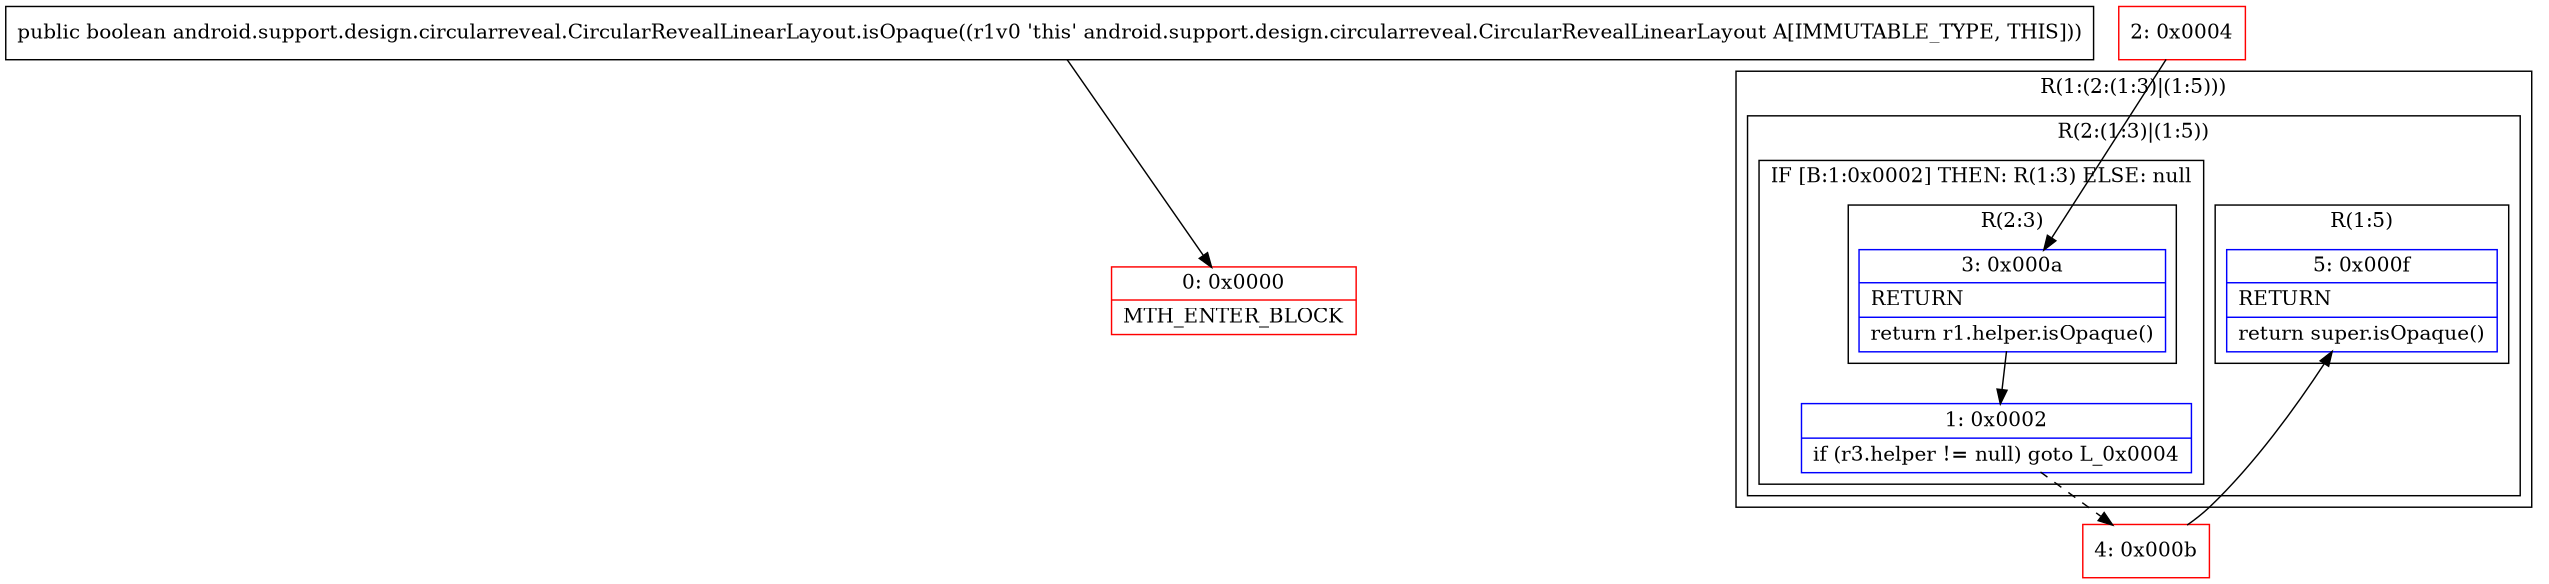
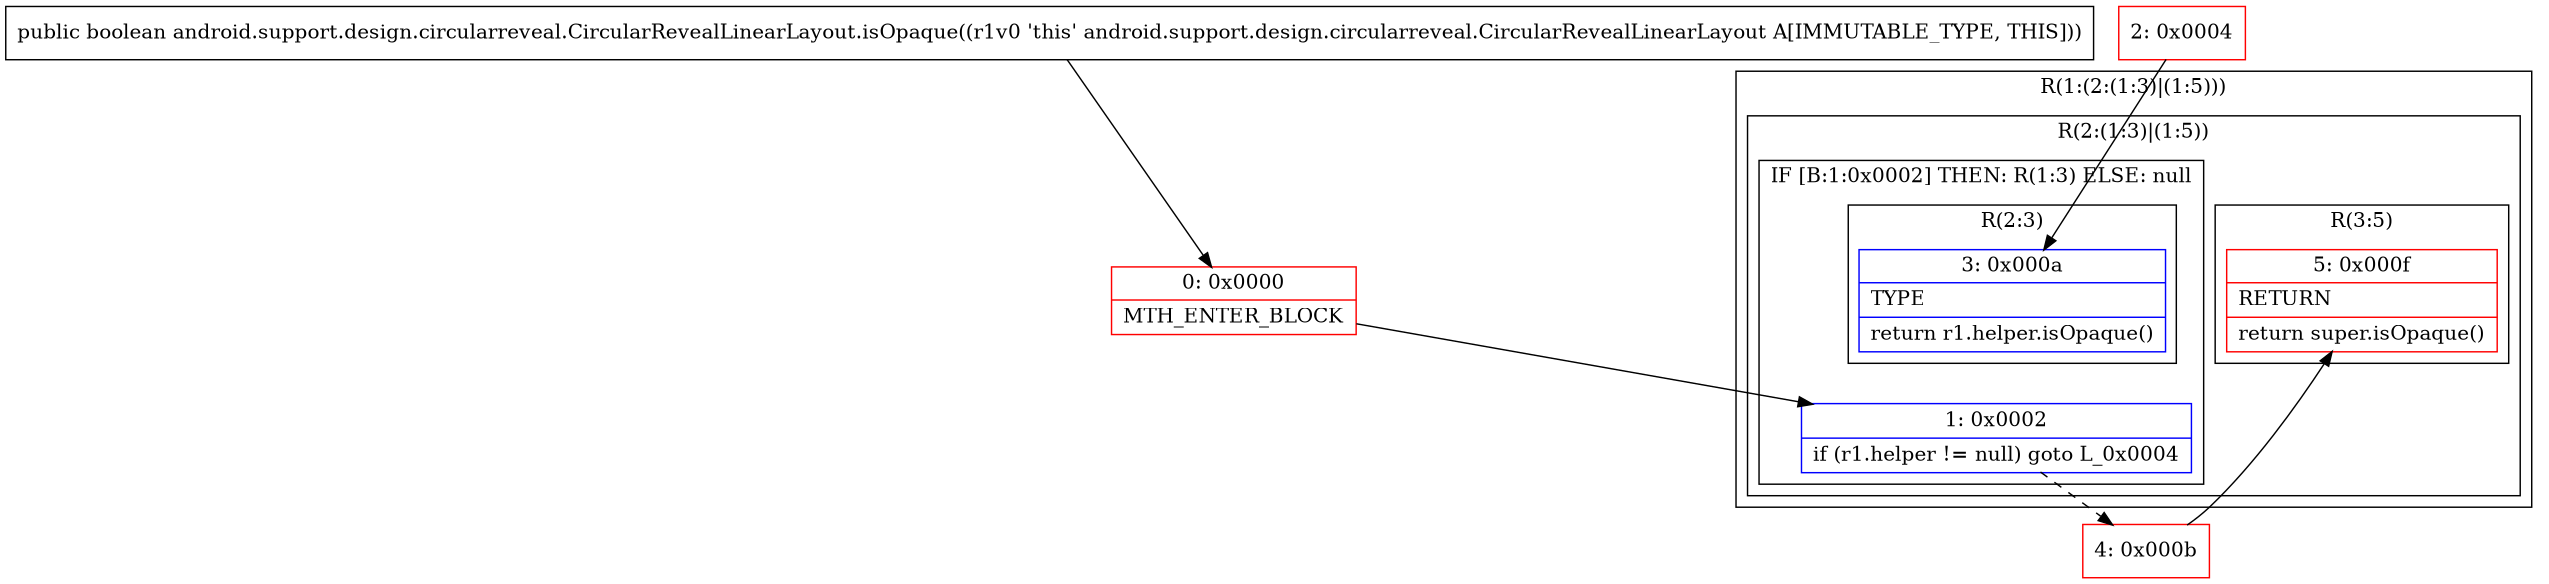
(2362, 222) -> (2362, 222)
(1917, 299) -> (1899, 299)
(2362, 301) -> (2362, 301)
(2004, 372) -> (1577, 363)
(1996, 455) -> (1996, 455)
